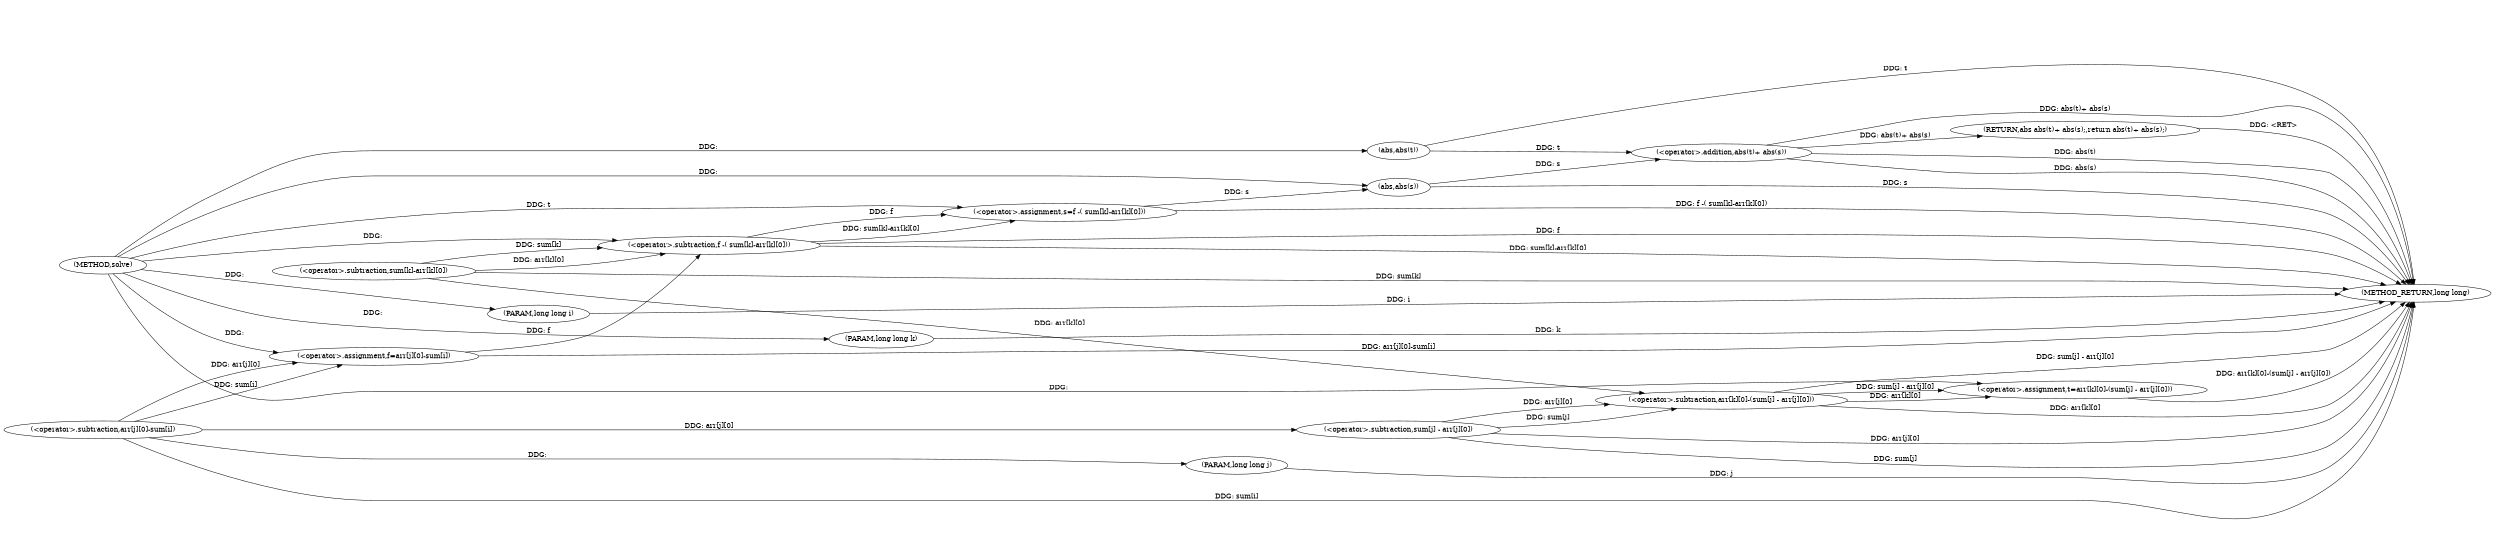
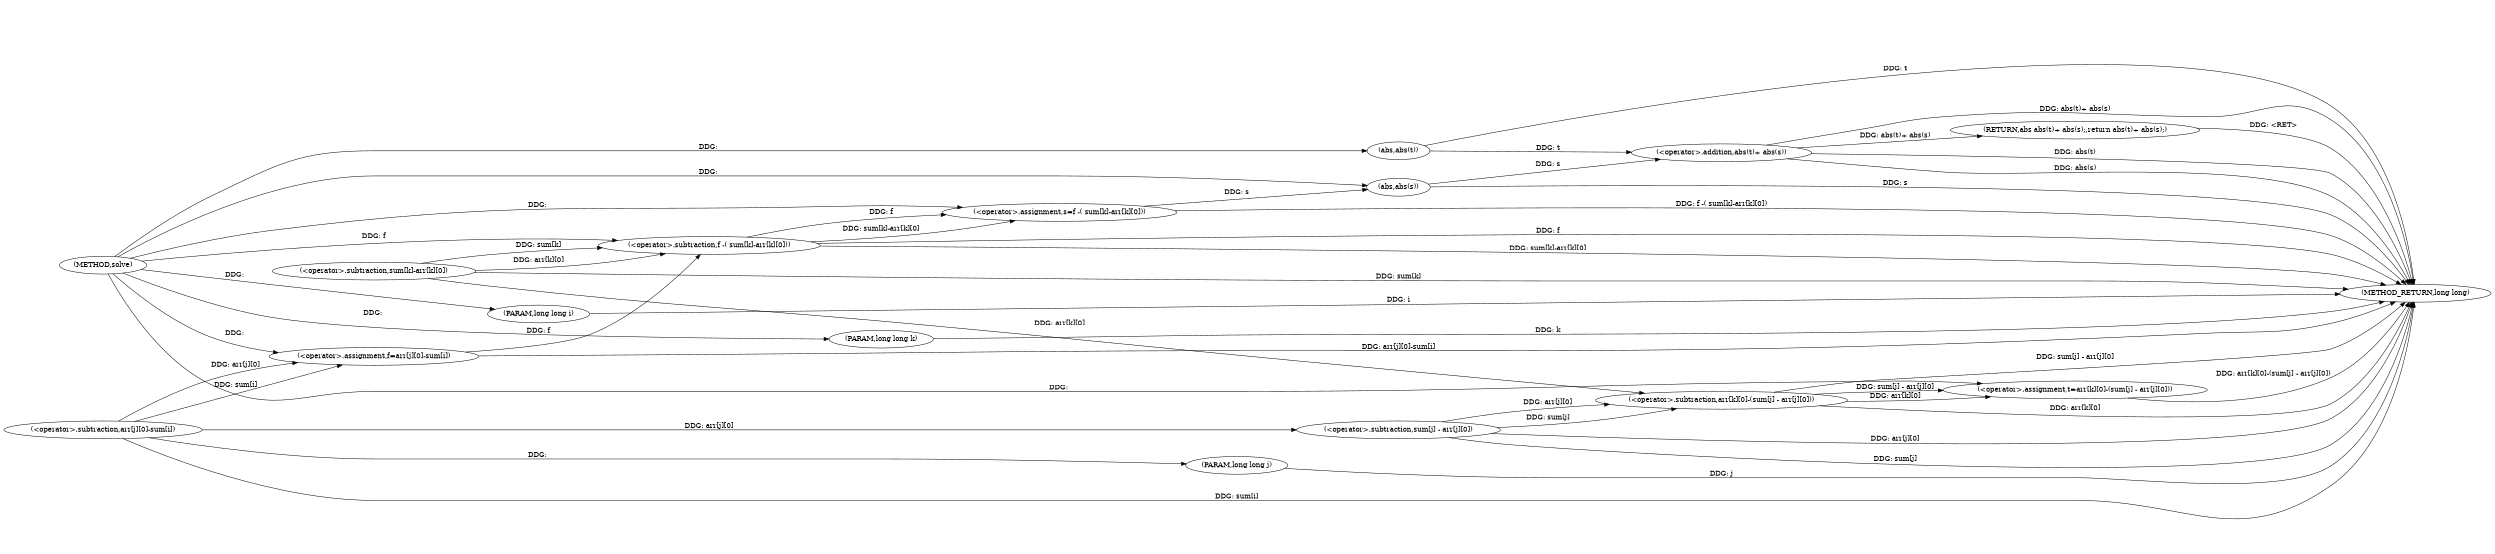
(539, 205) -> (539, 205)
(374, 236) -> (374, 236)
